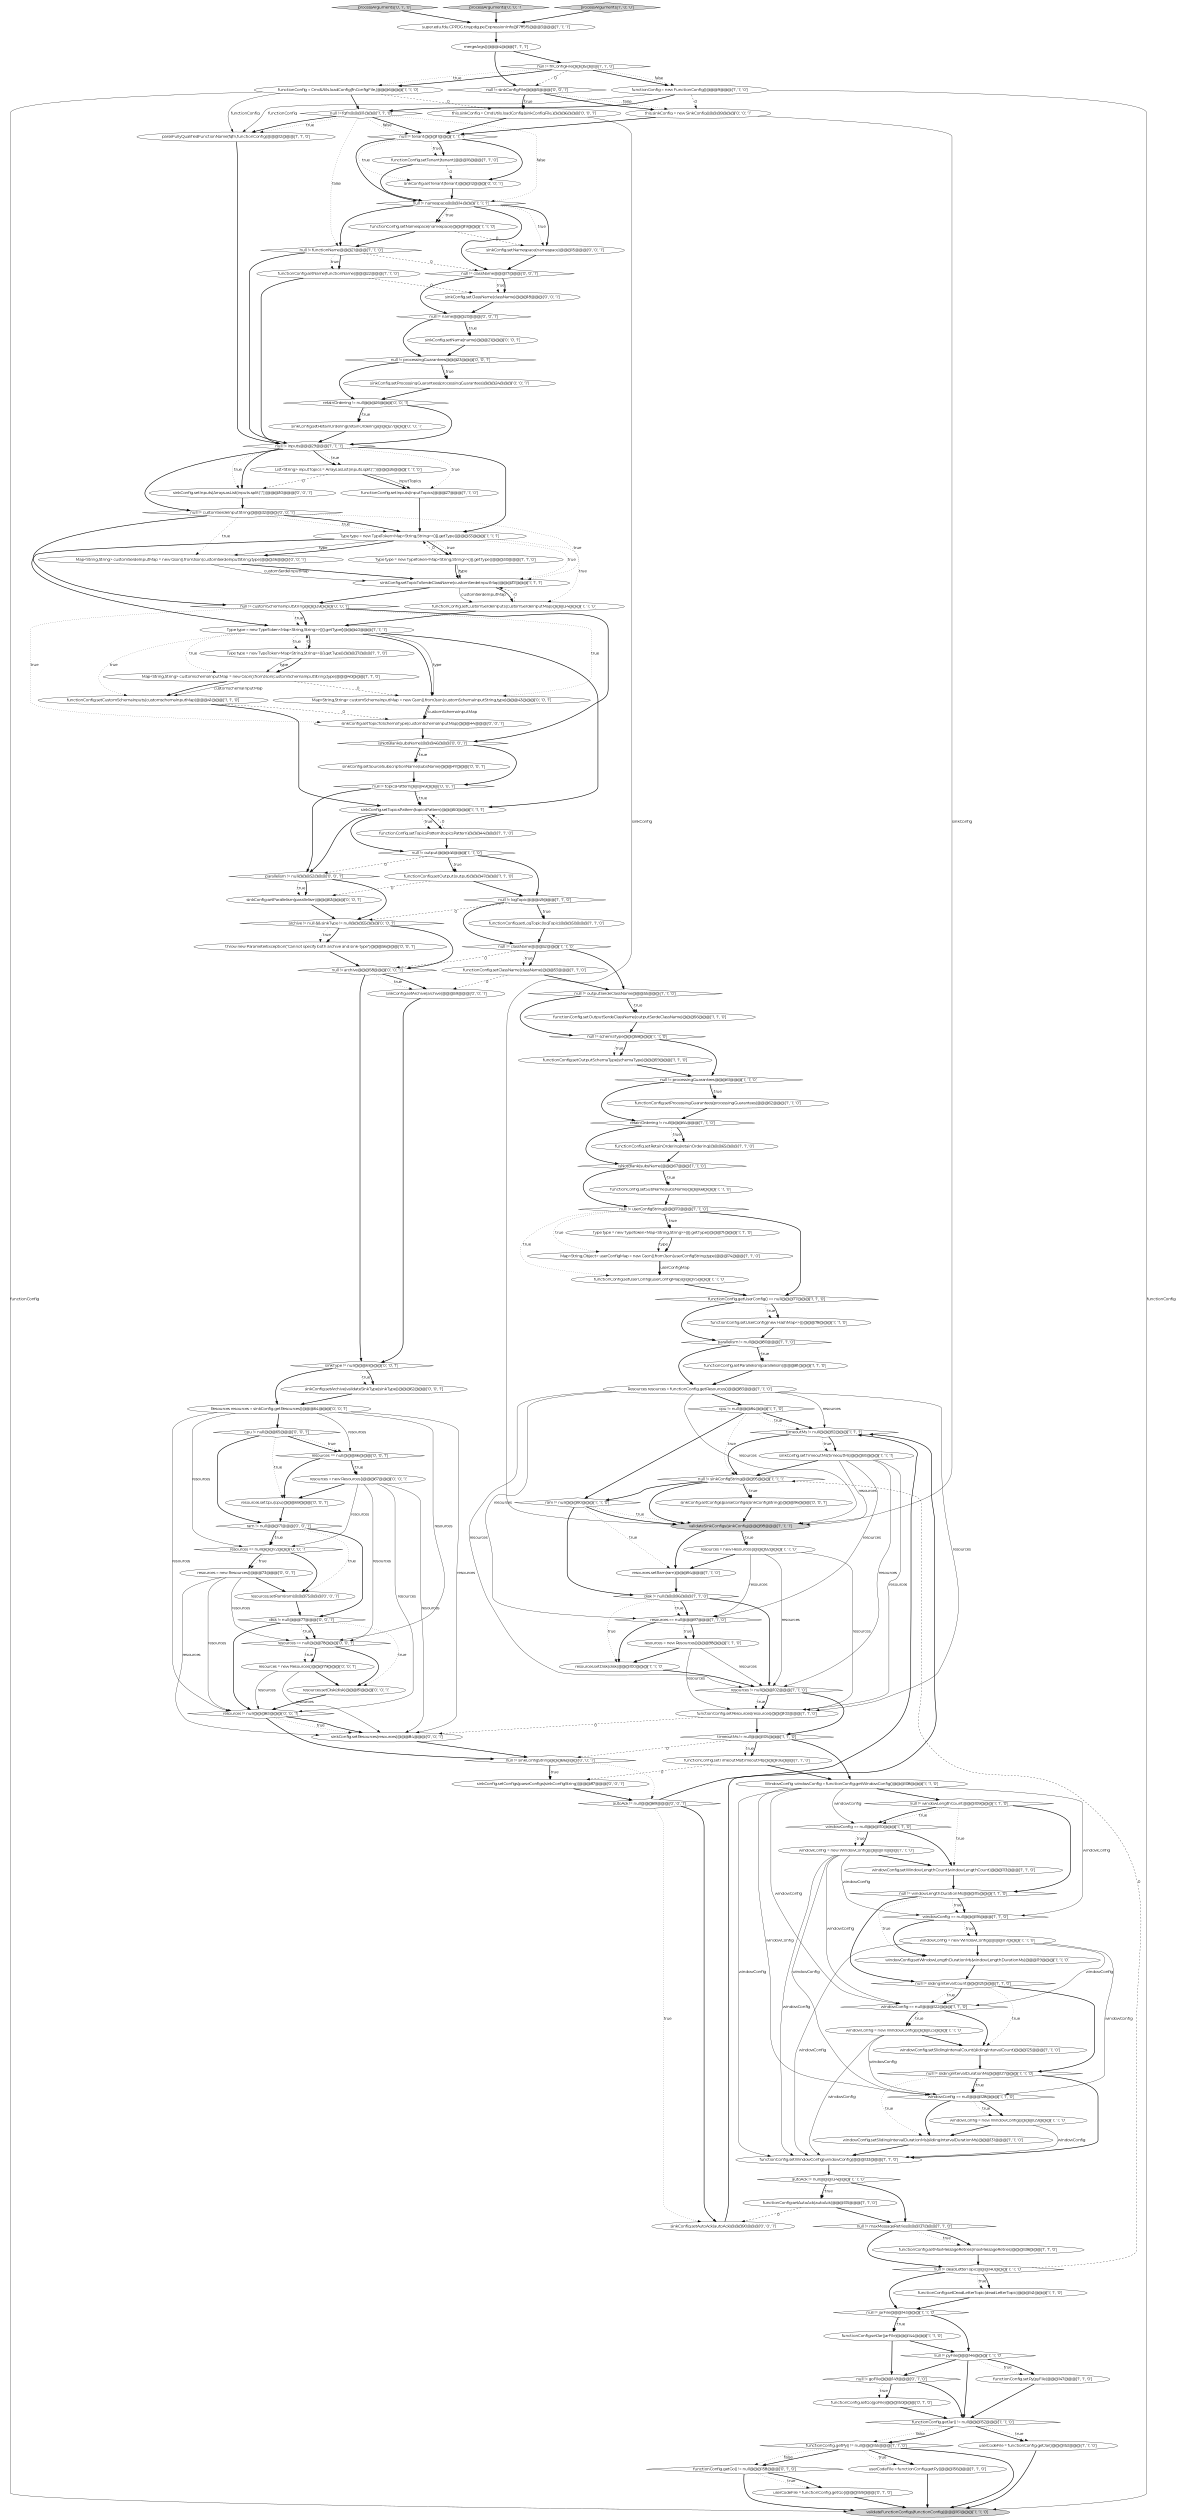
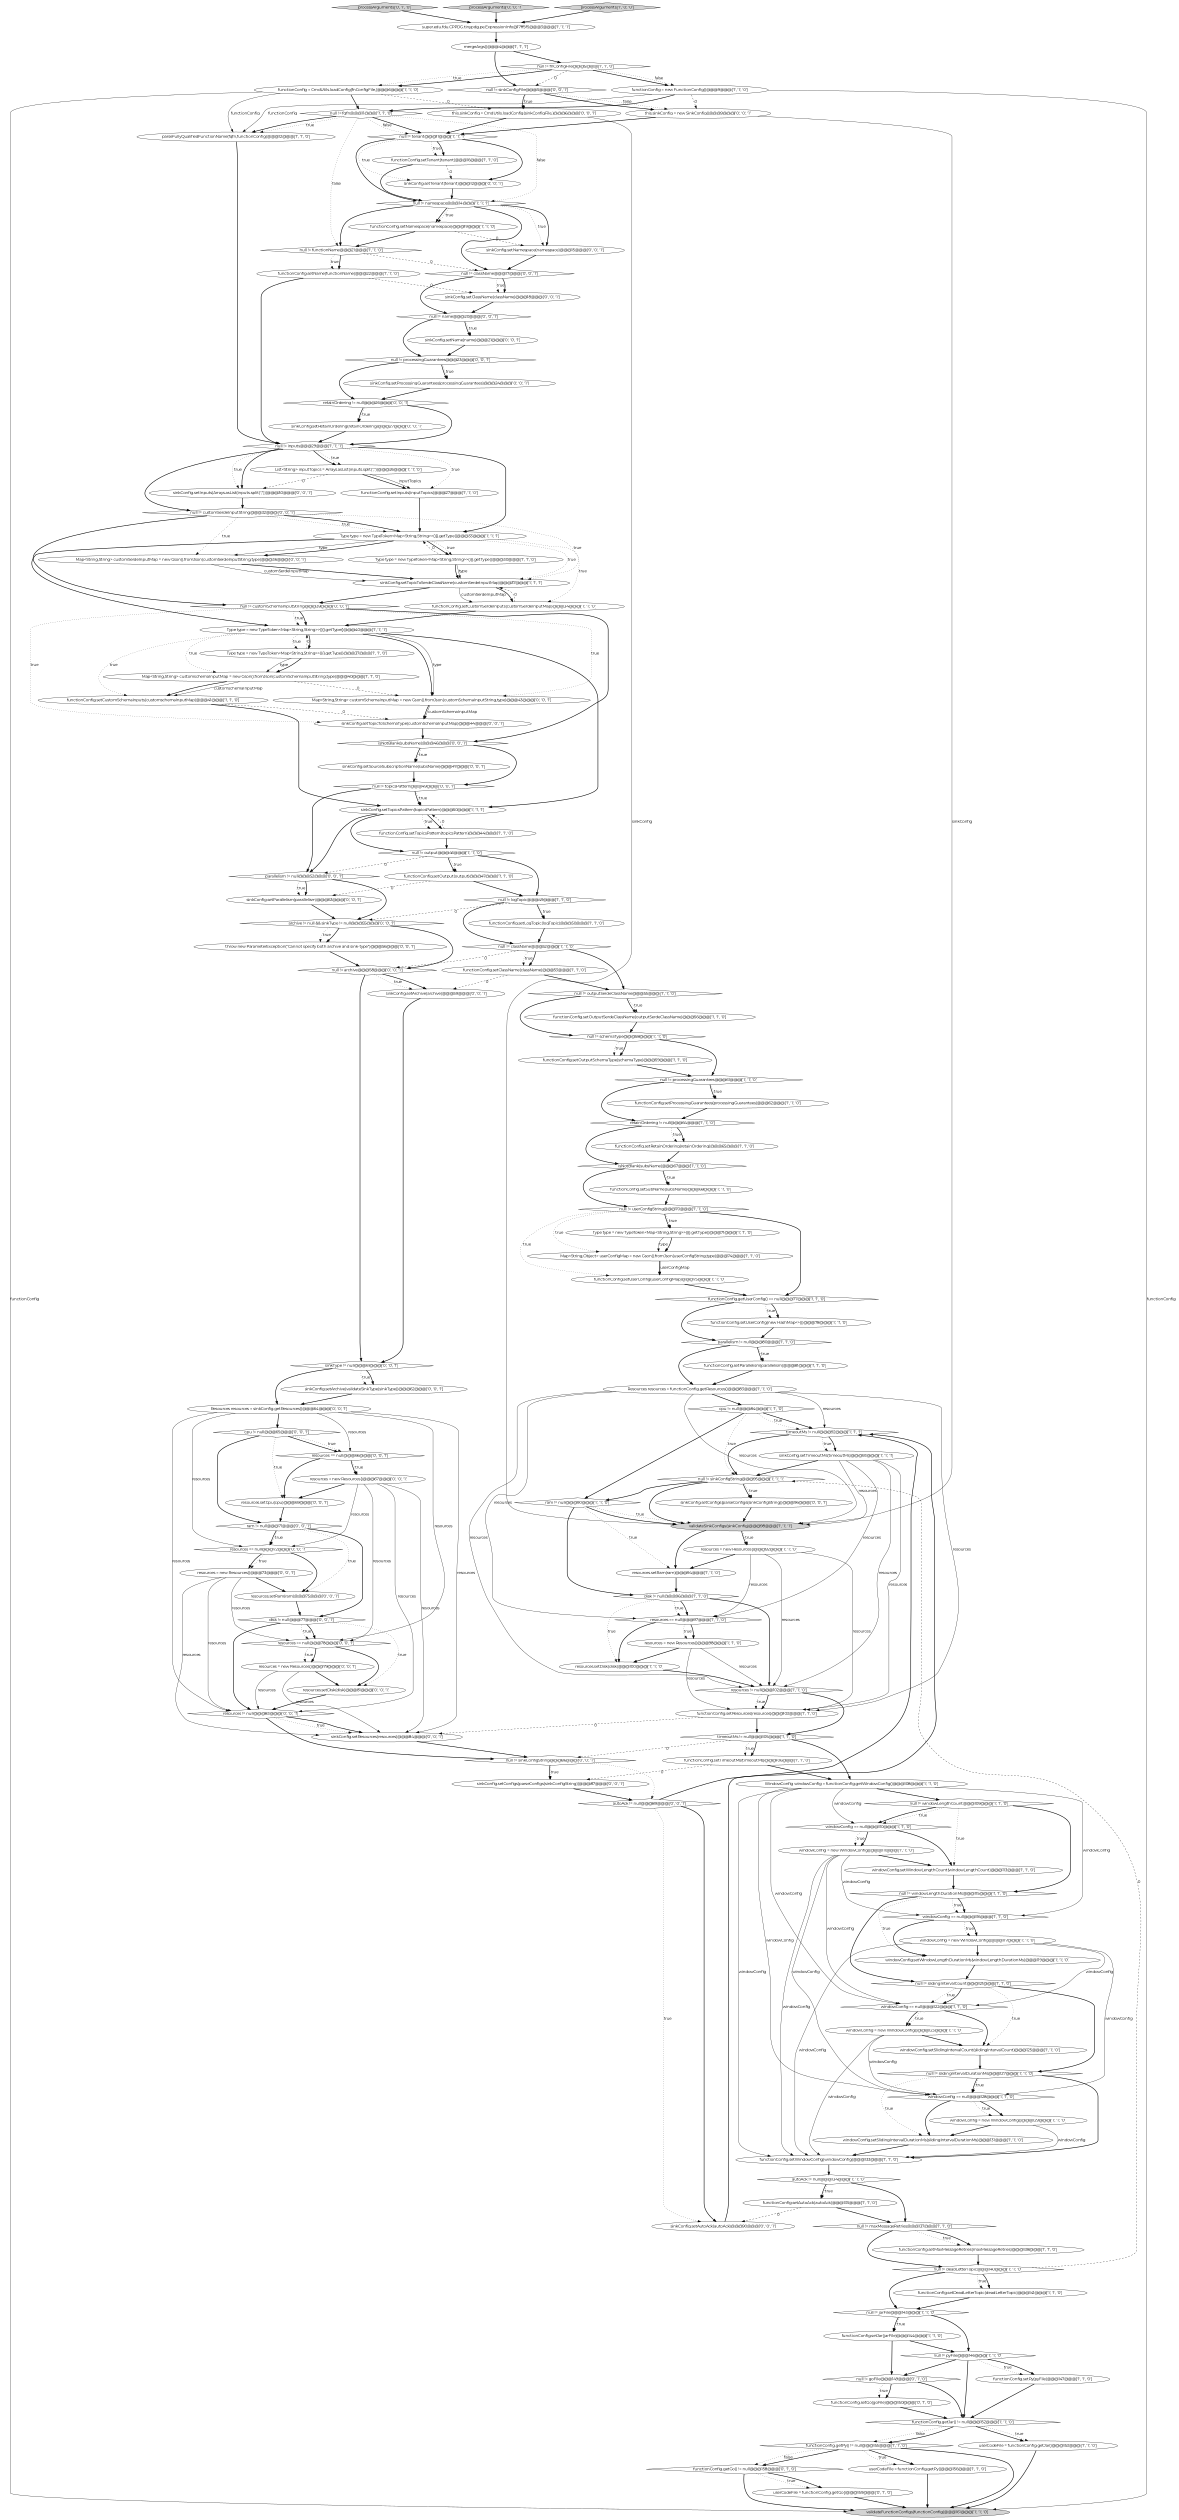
(249, 339) -> none
